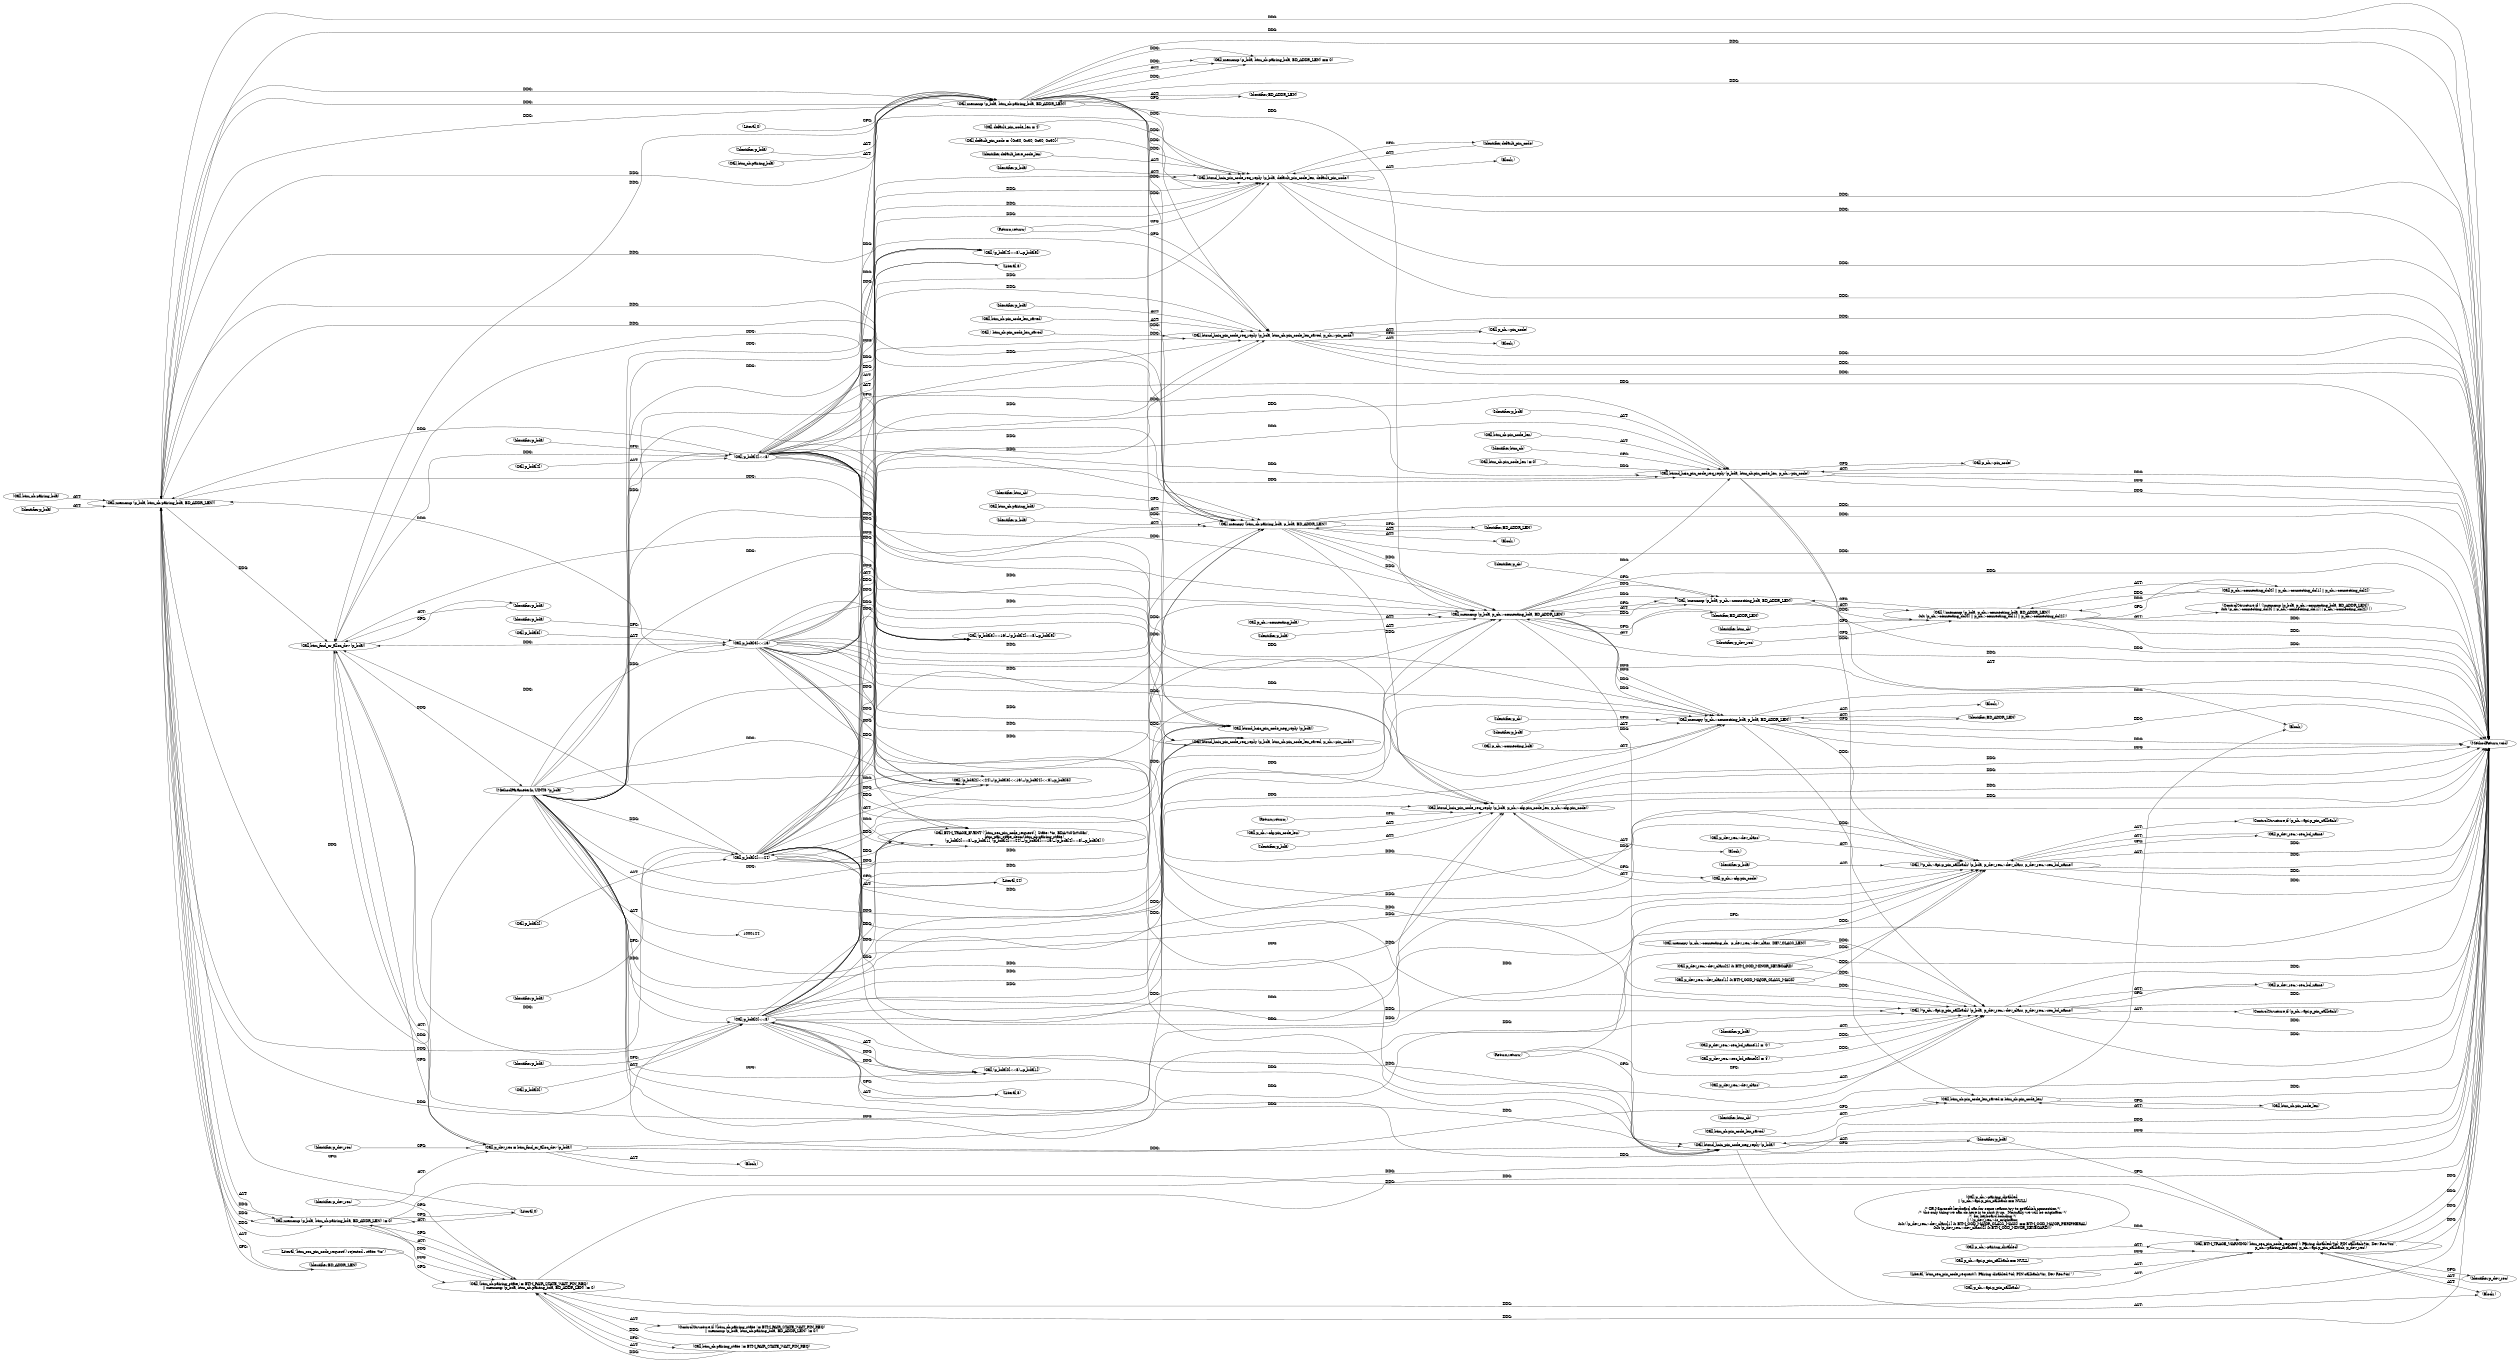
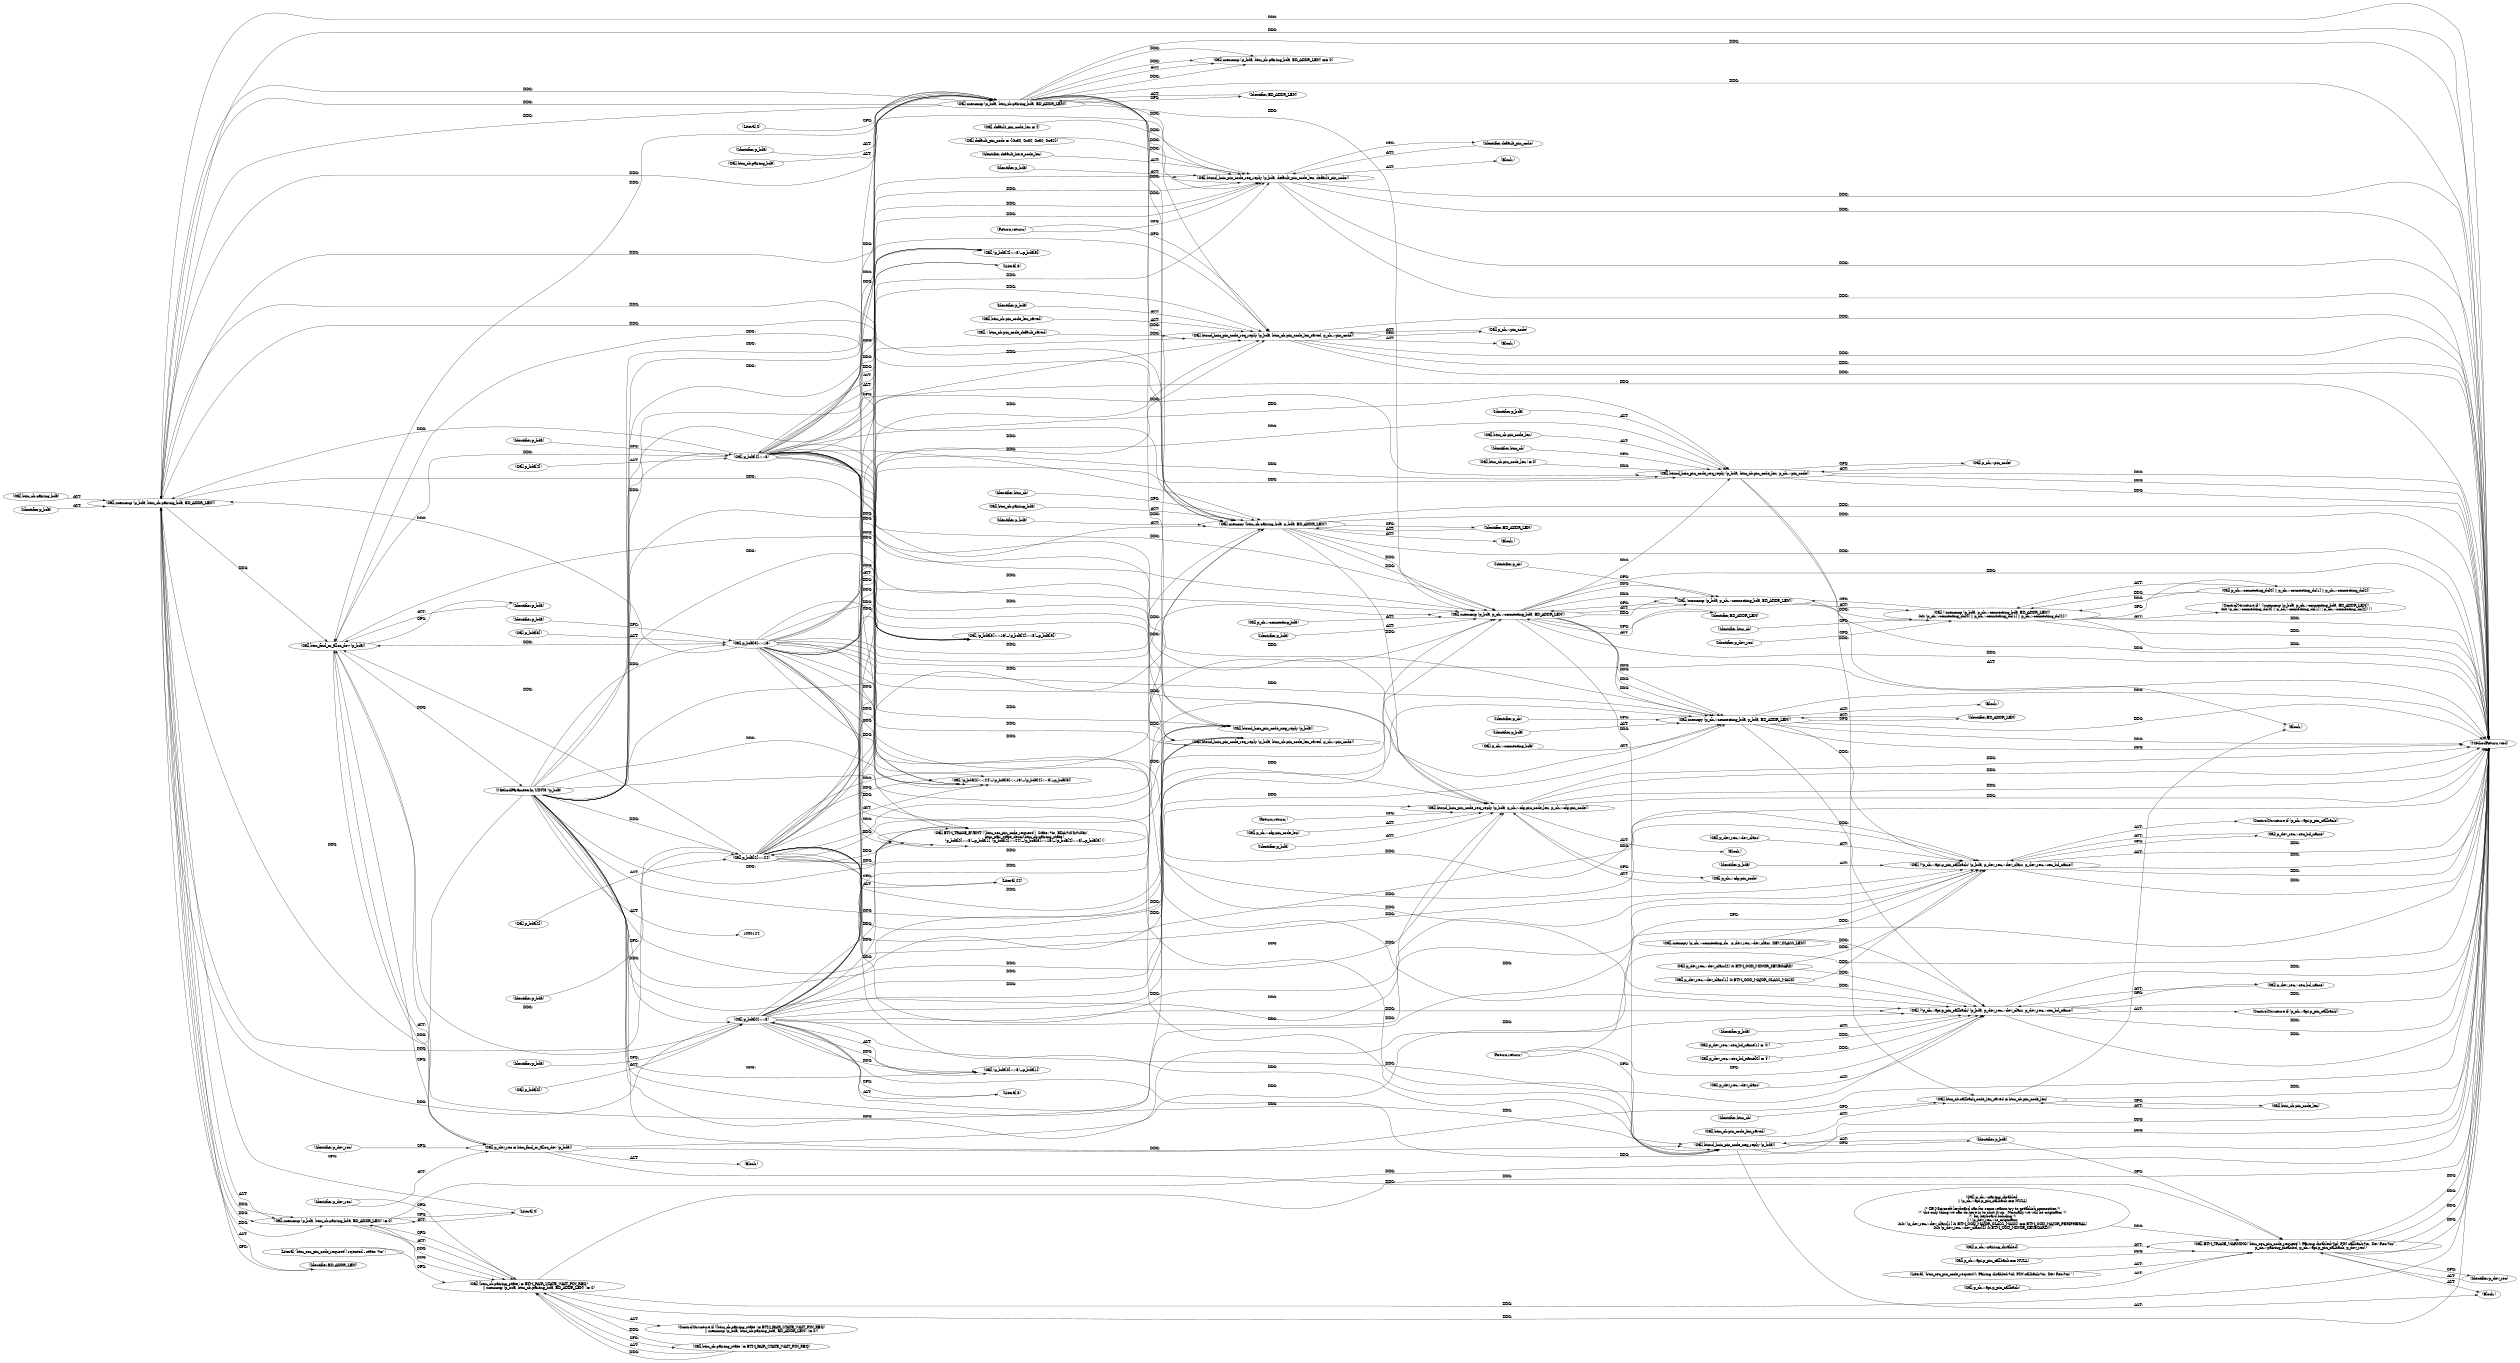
(1012, 333) -> (1012, 333)
(1992, 1100) -> (1992, 1100)
